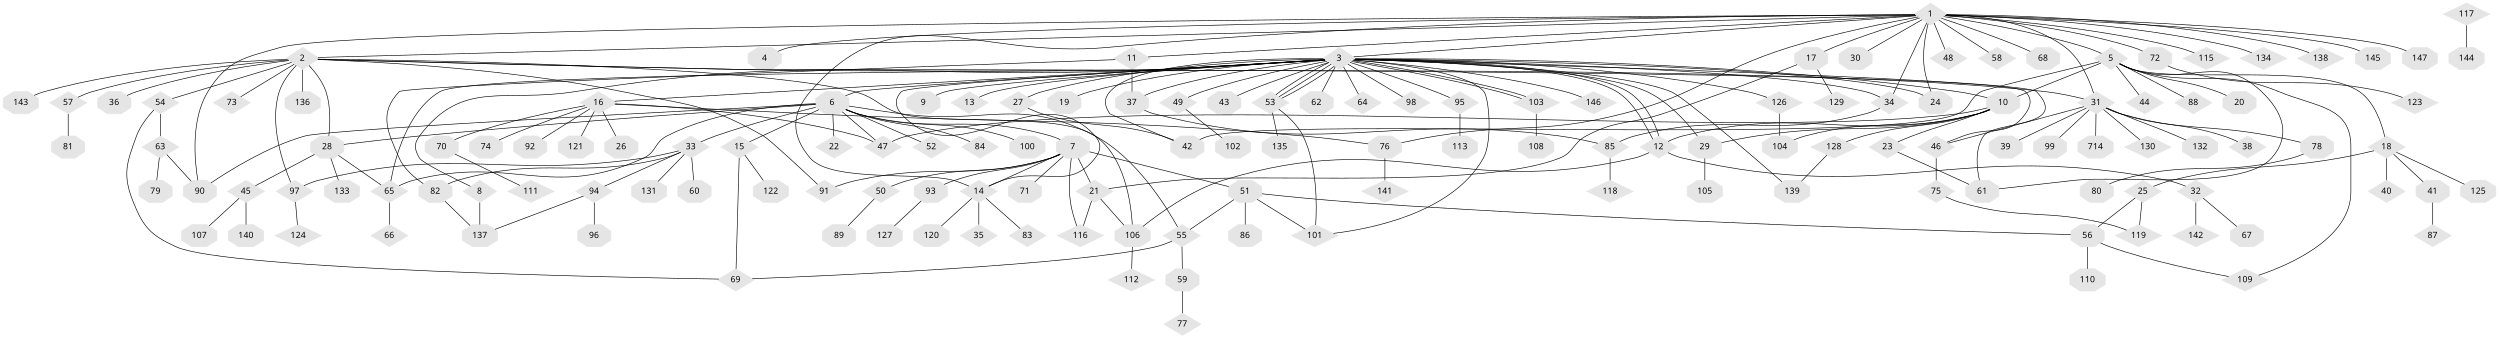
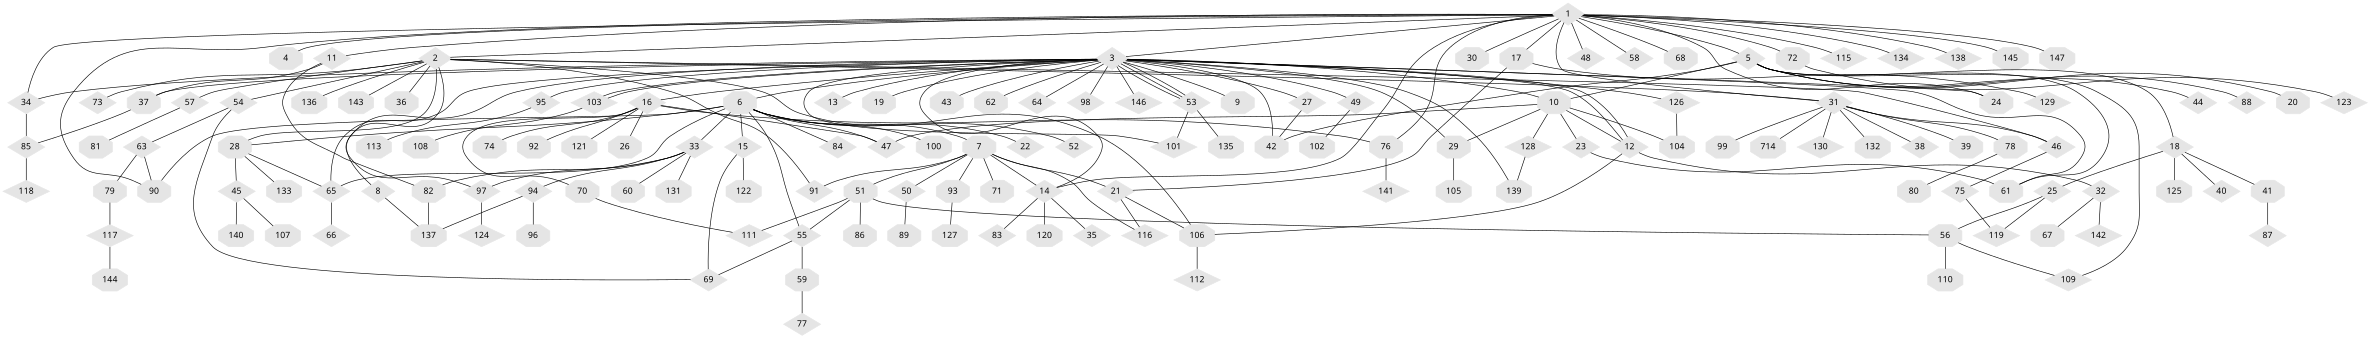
none -> (110, 214)
(1281, 214) -> (805, 215)
